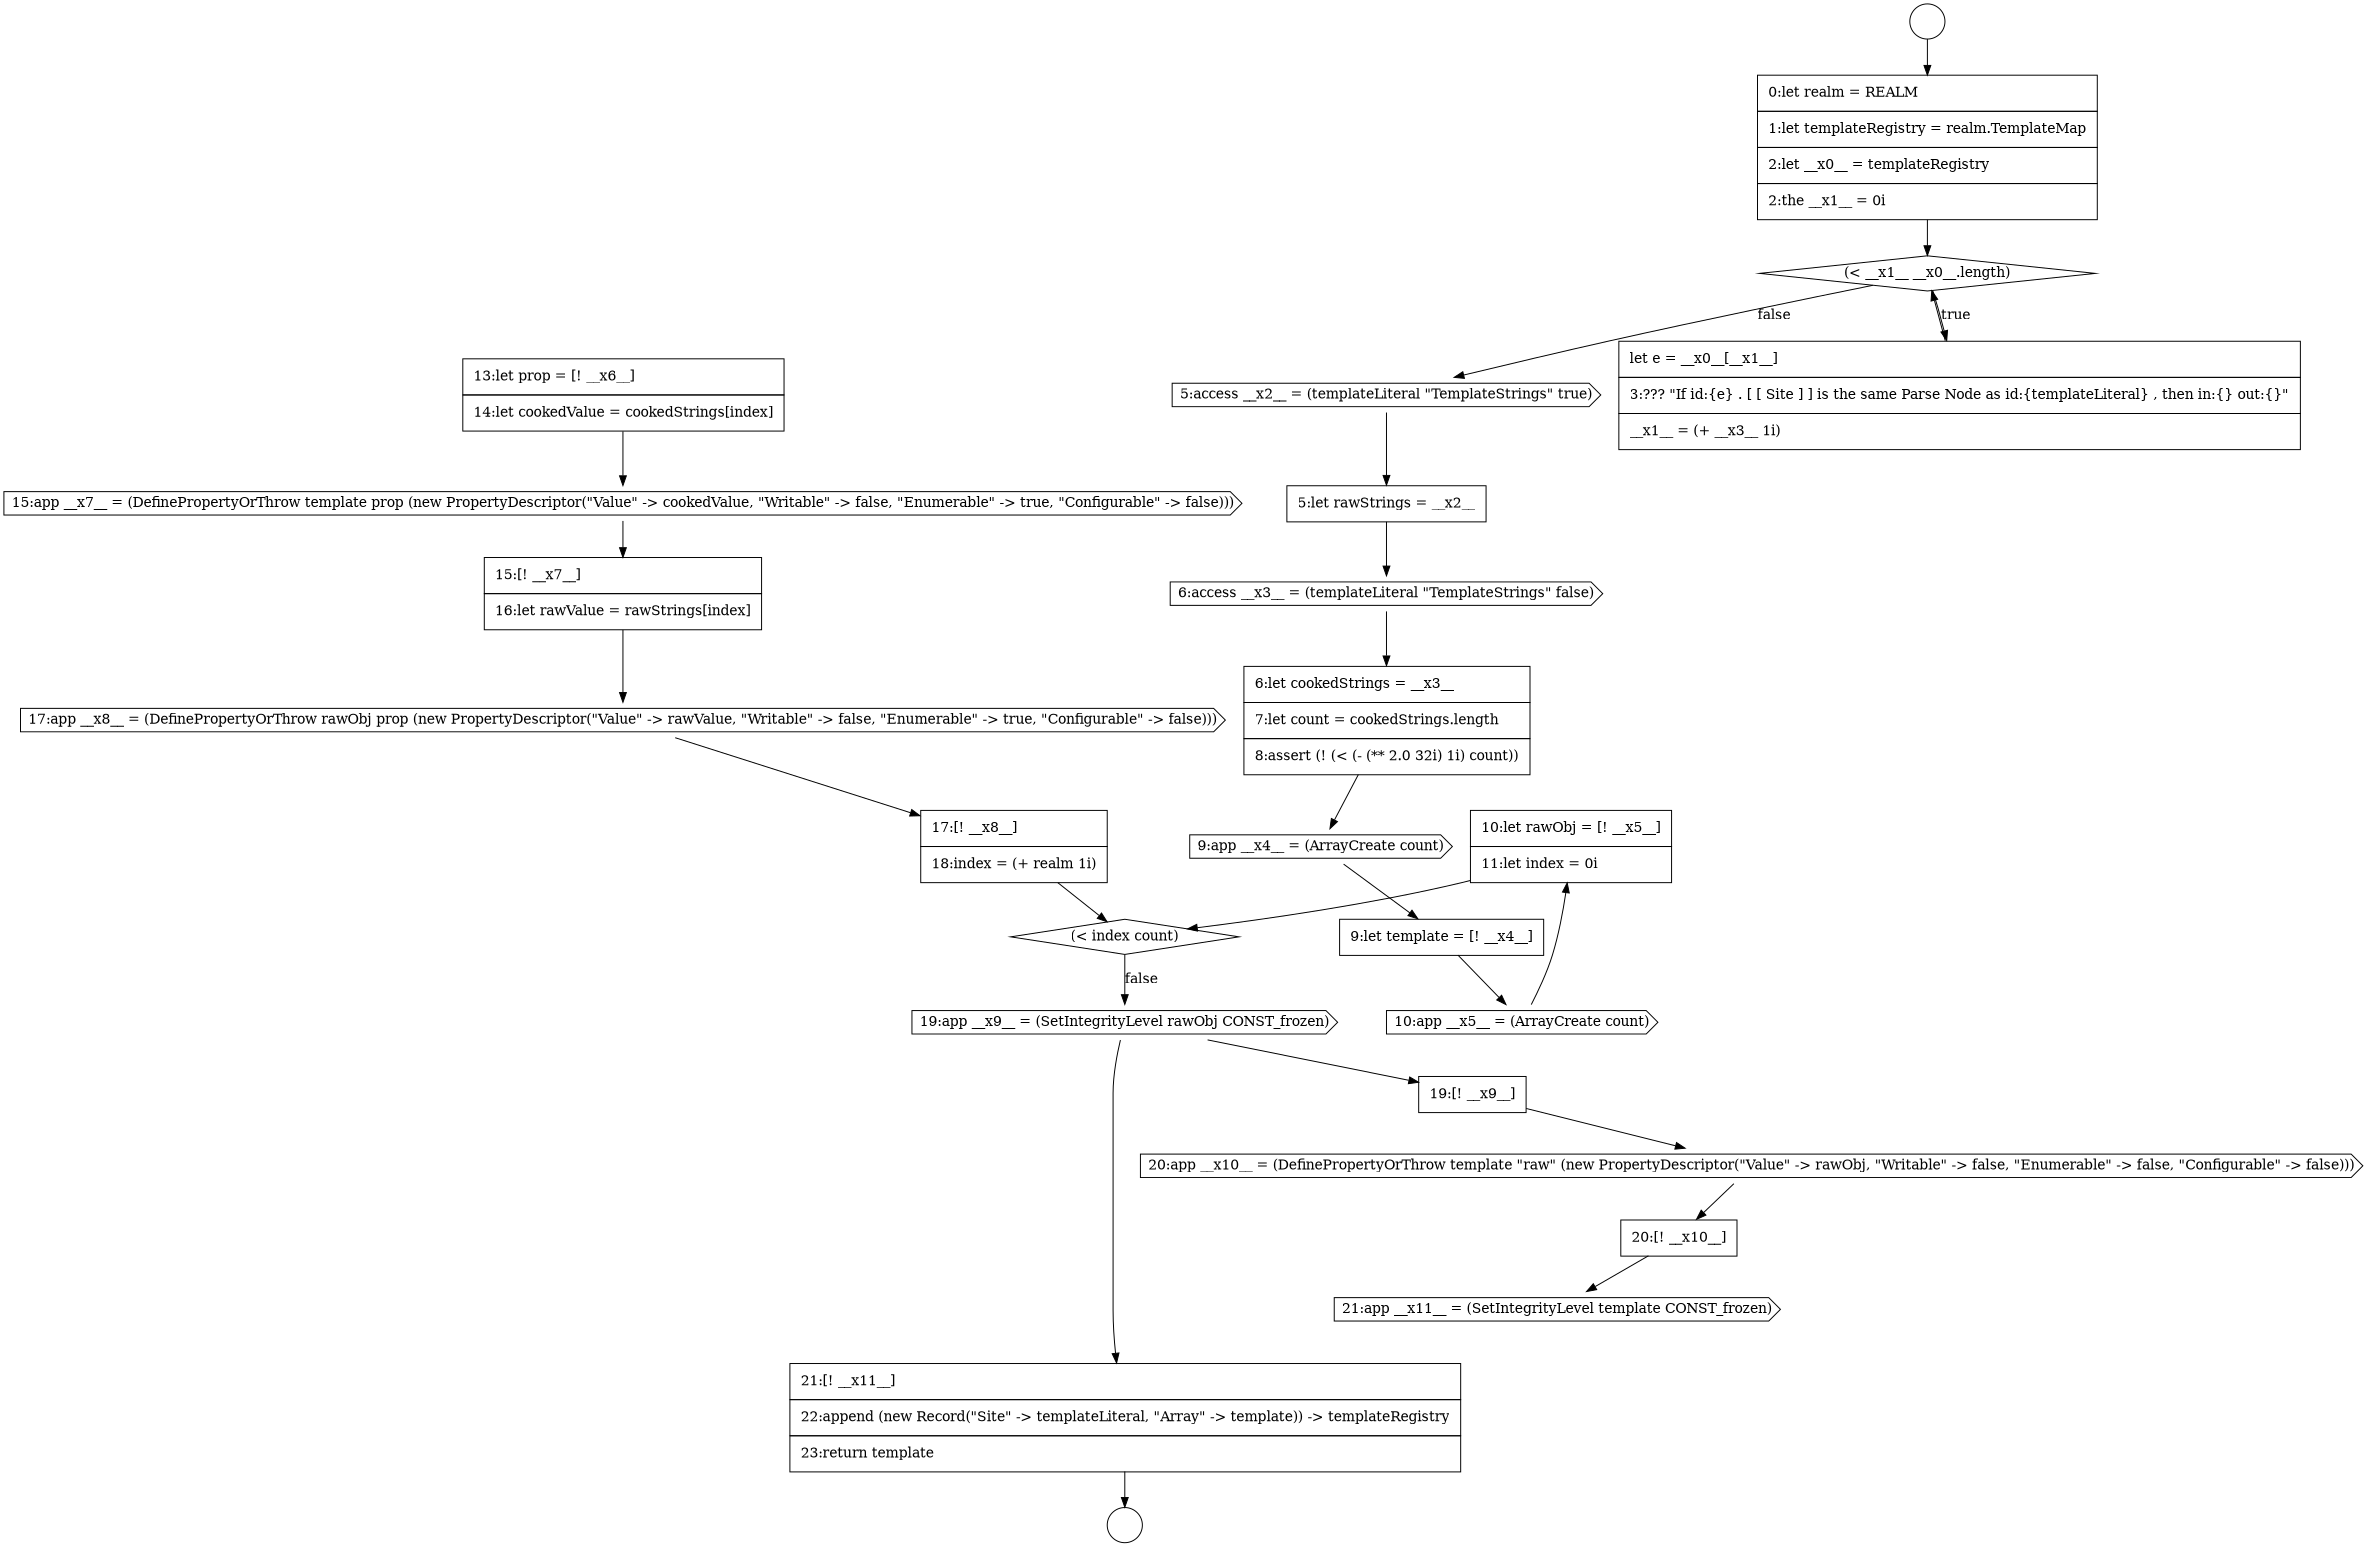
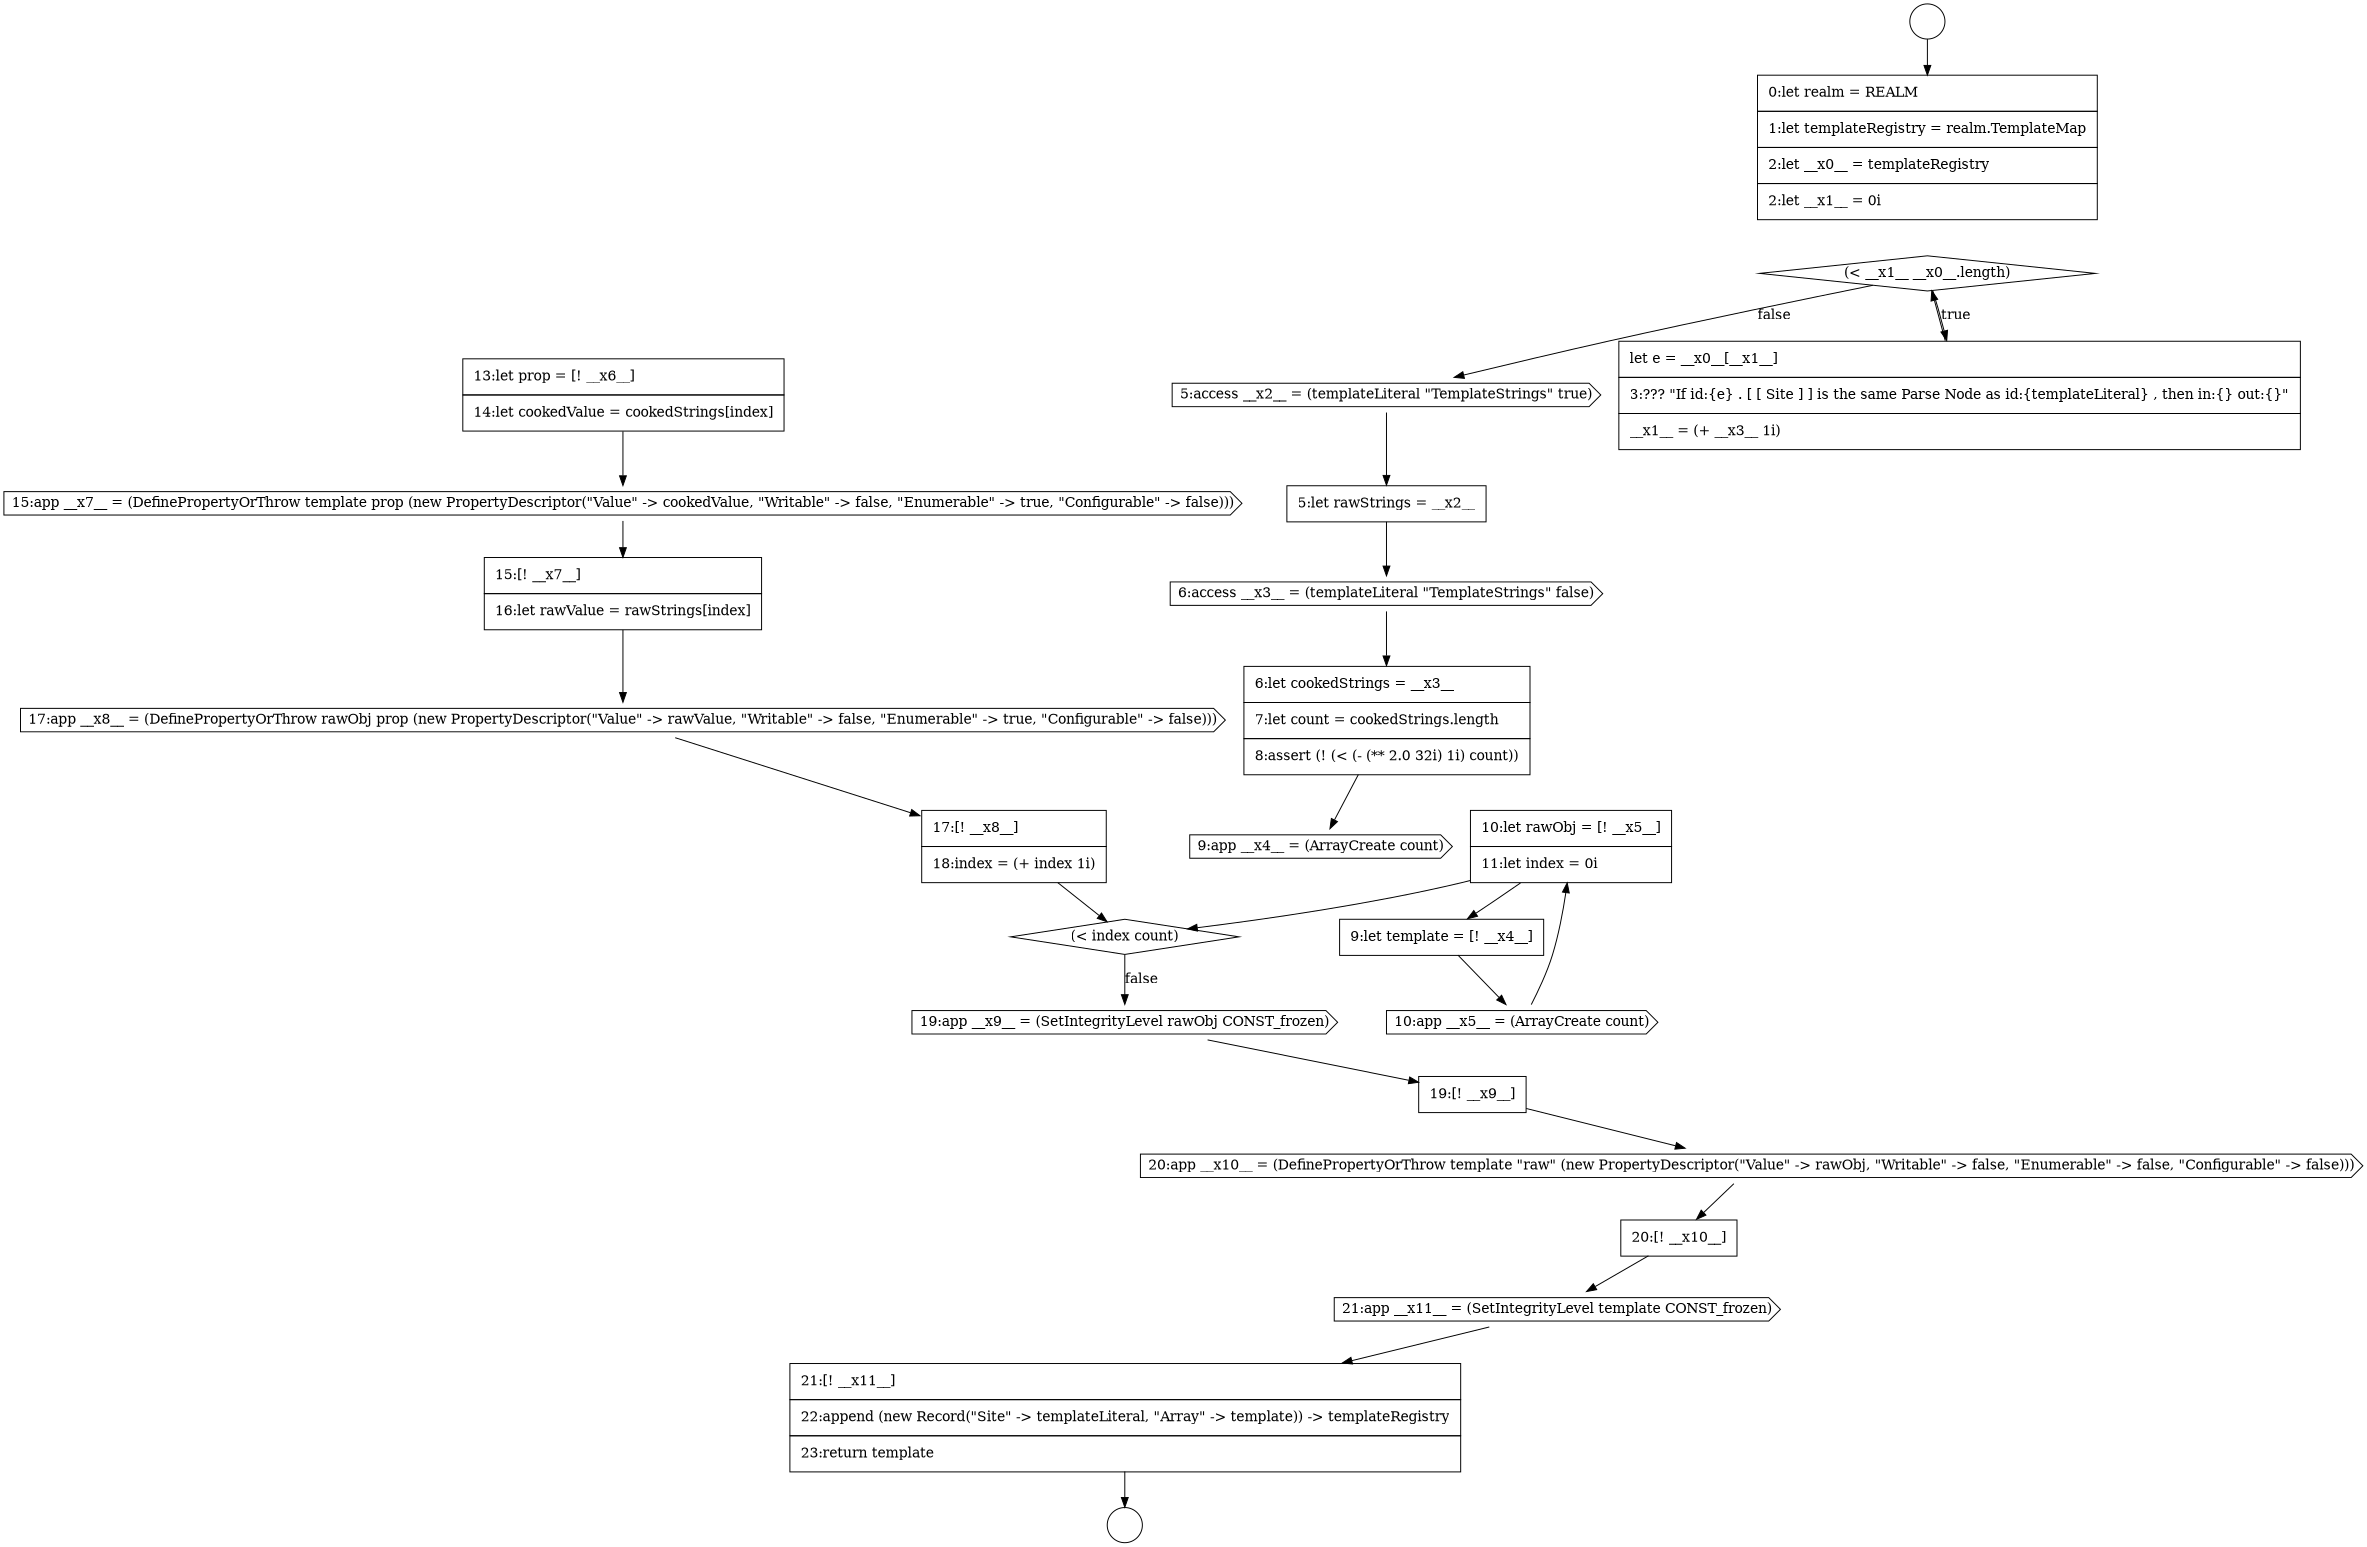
(1827, 201) -> (1825, 201)
(1927, 233) -> none
(1014, 864) -> (1014, 864)
(1377, 889) -> (1498, 898)
(1113, 1196) -> (1421, 1344)
